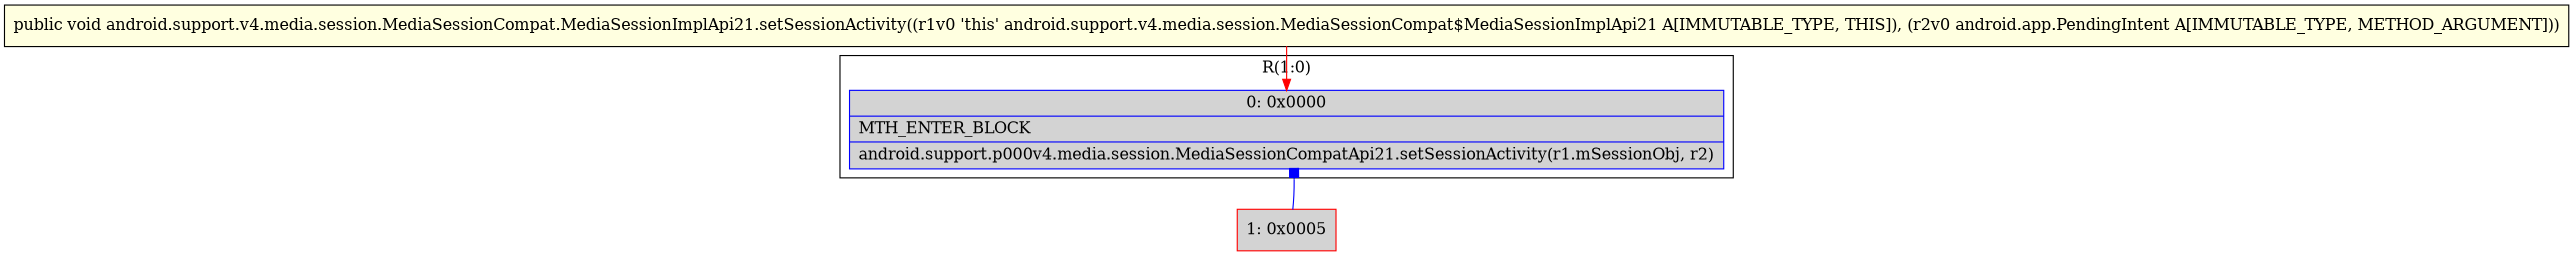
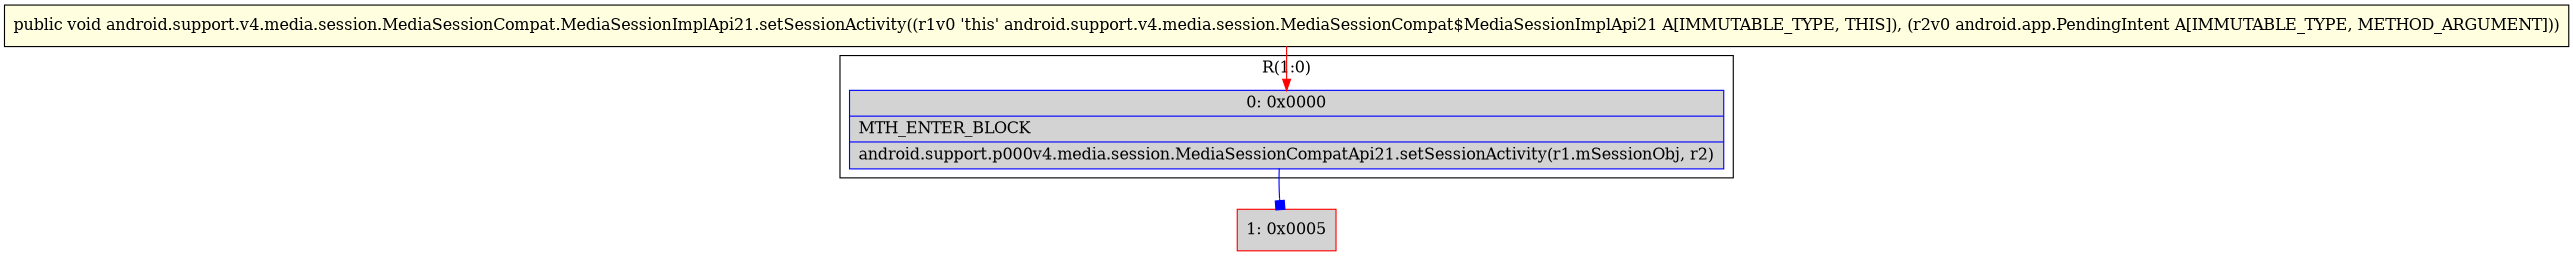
(1294, 195) -> (1279, 185)
